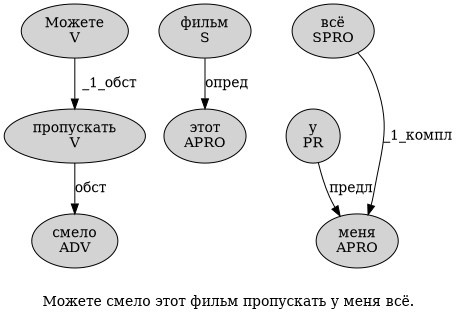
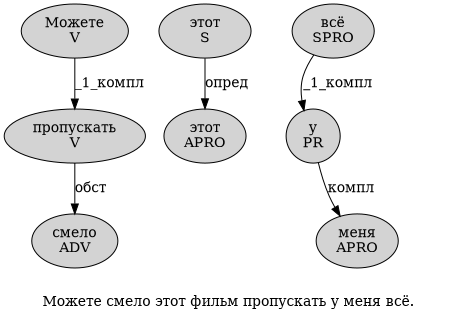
(205, 31) -> (205, 31)
(110, 84) -> (110, 84)
(384, 127) -> (303, 77)
(351, 189) -> (351, 189)
